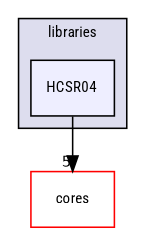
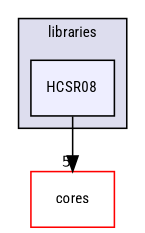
(73, 88) -> (73, 88)
